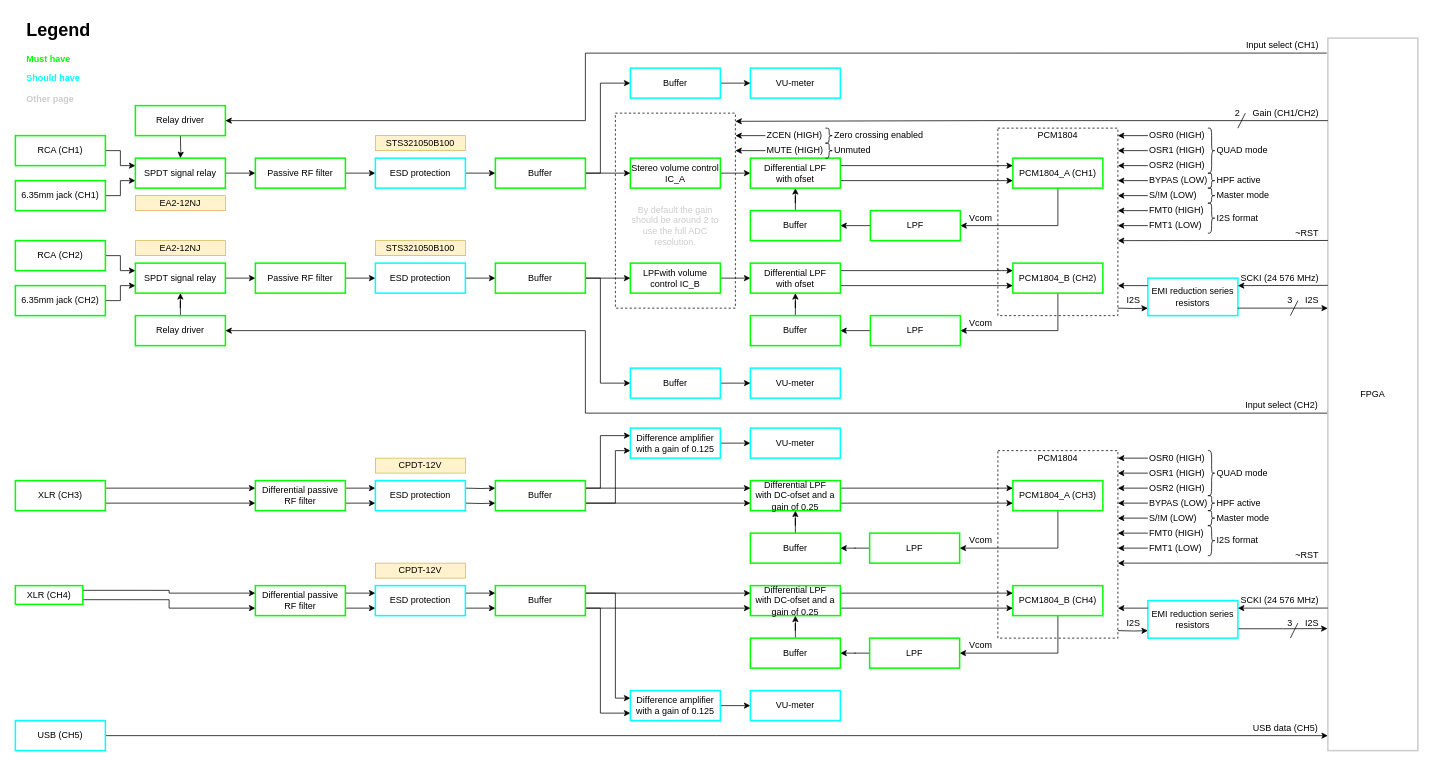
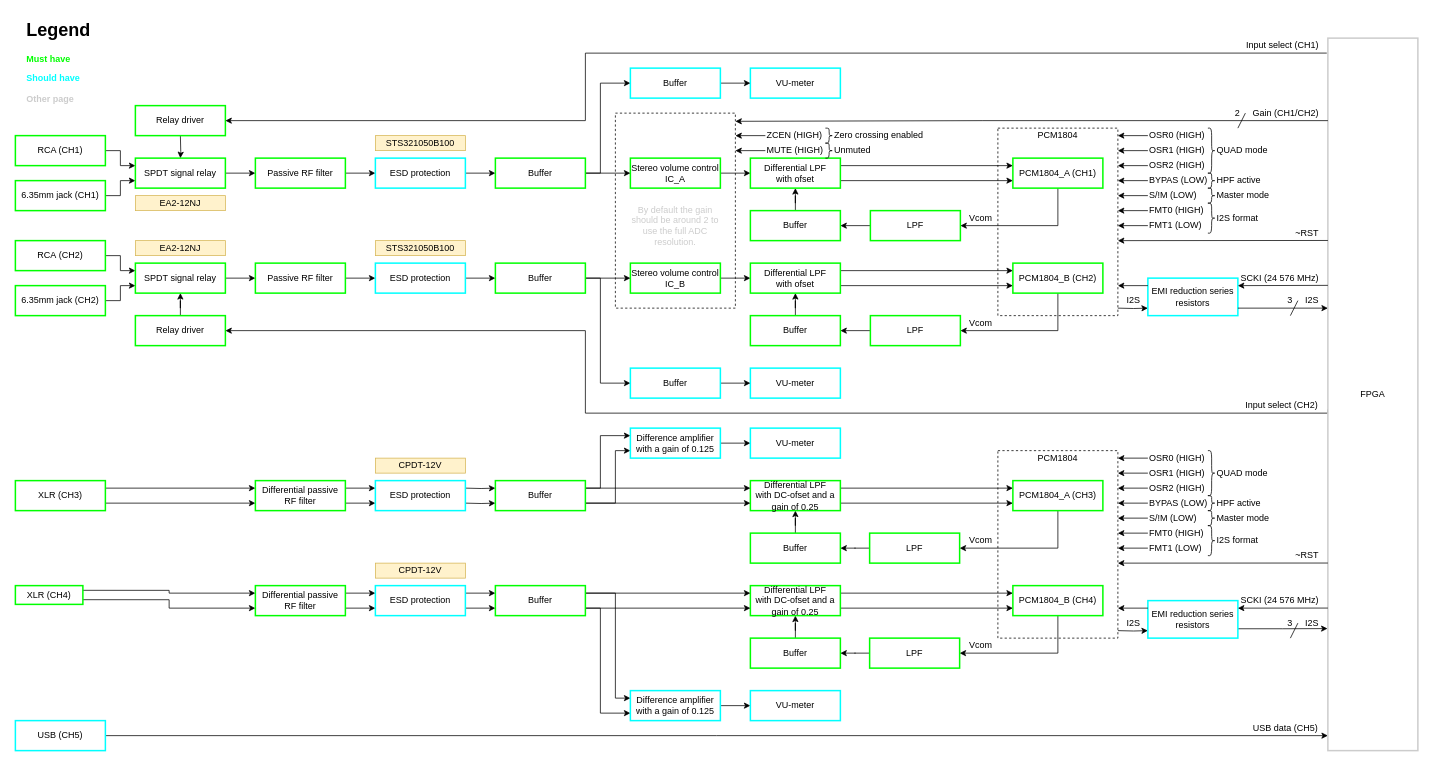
(675, 278) -> (675, 278)
